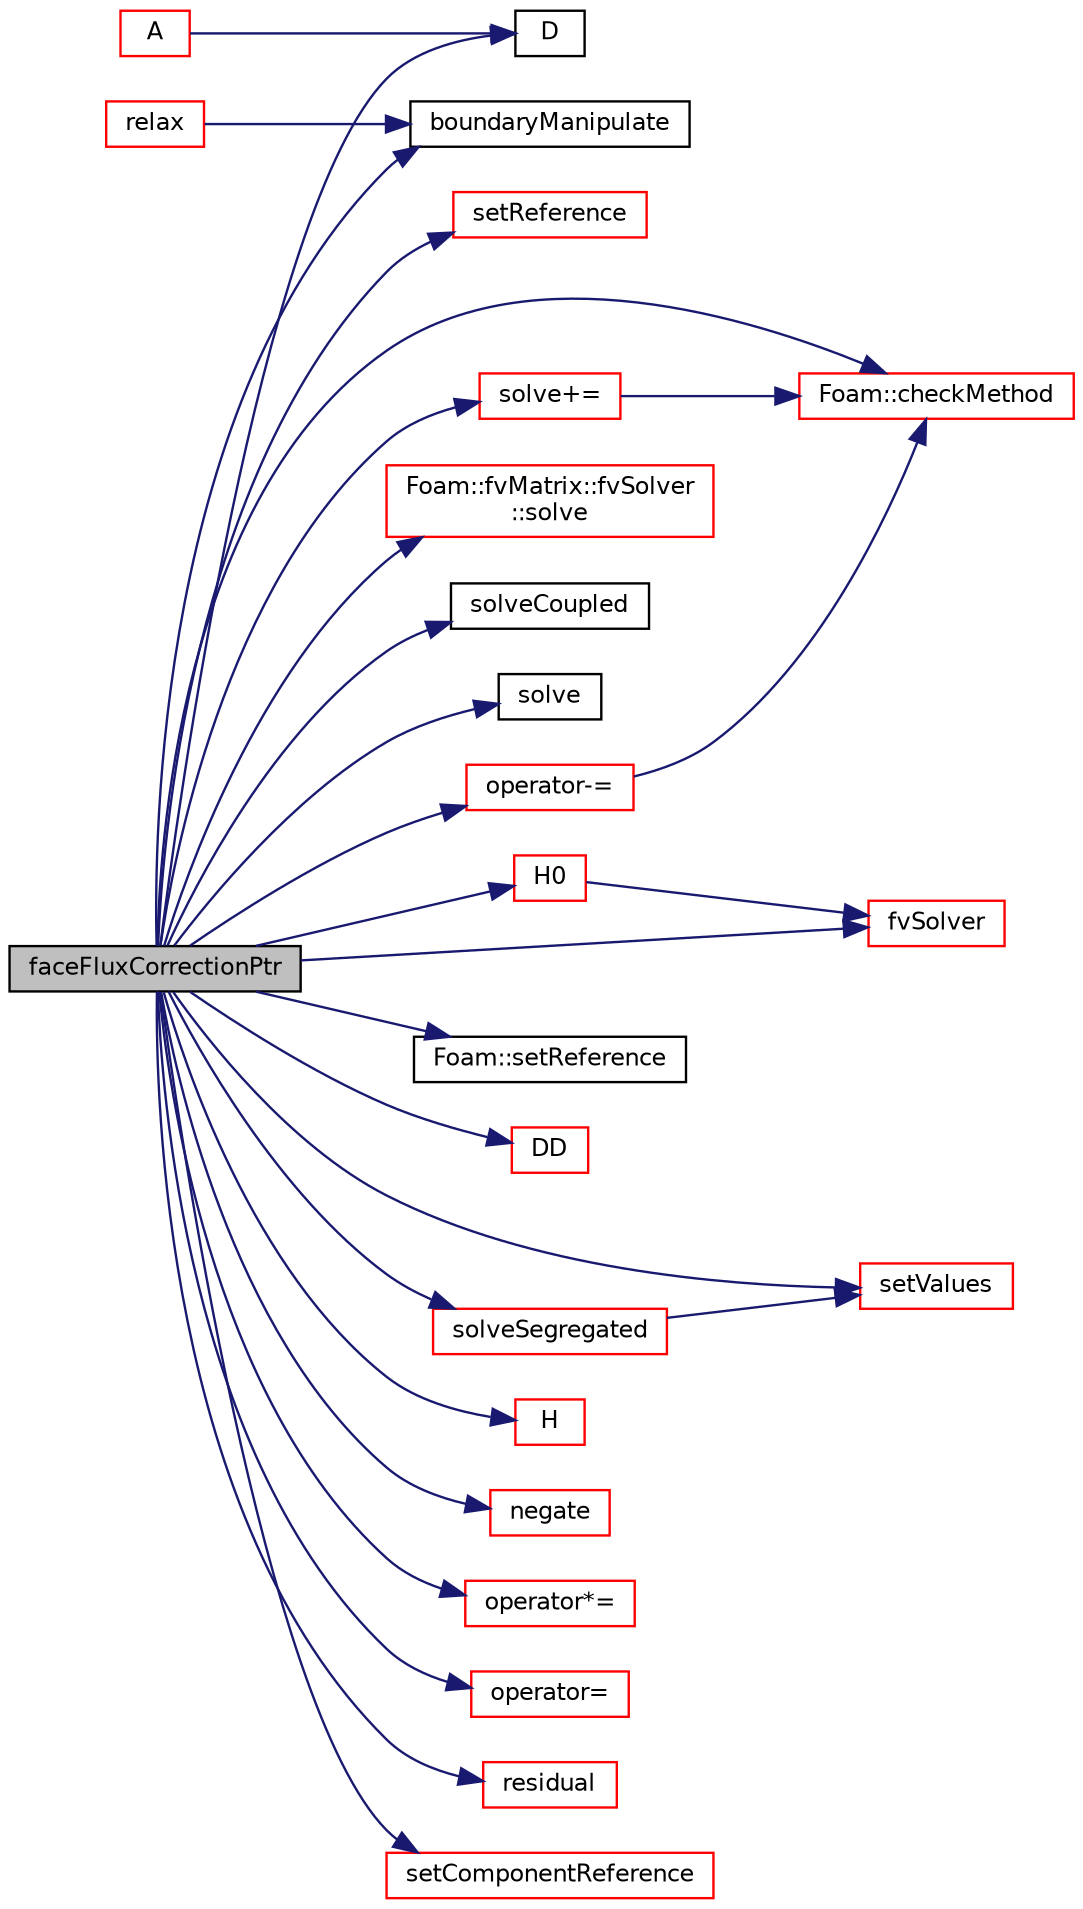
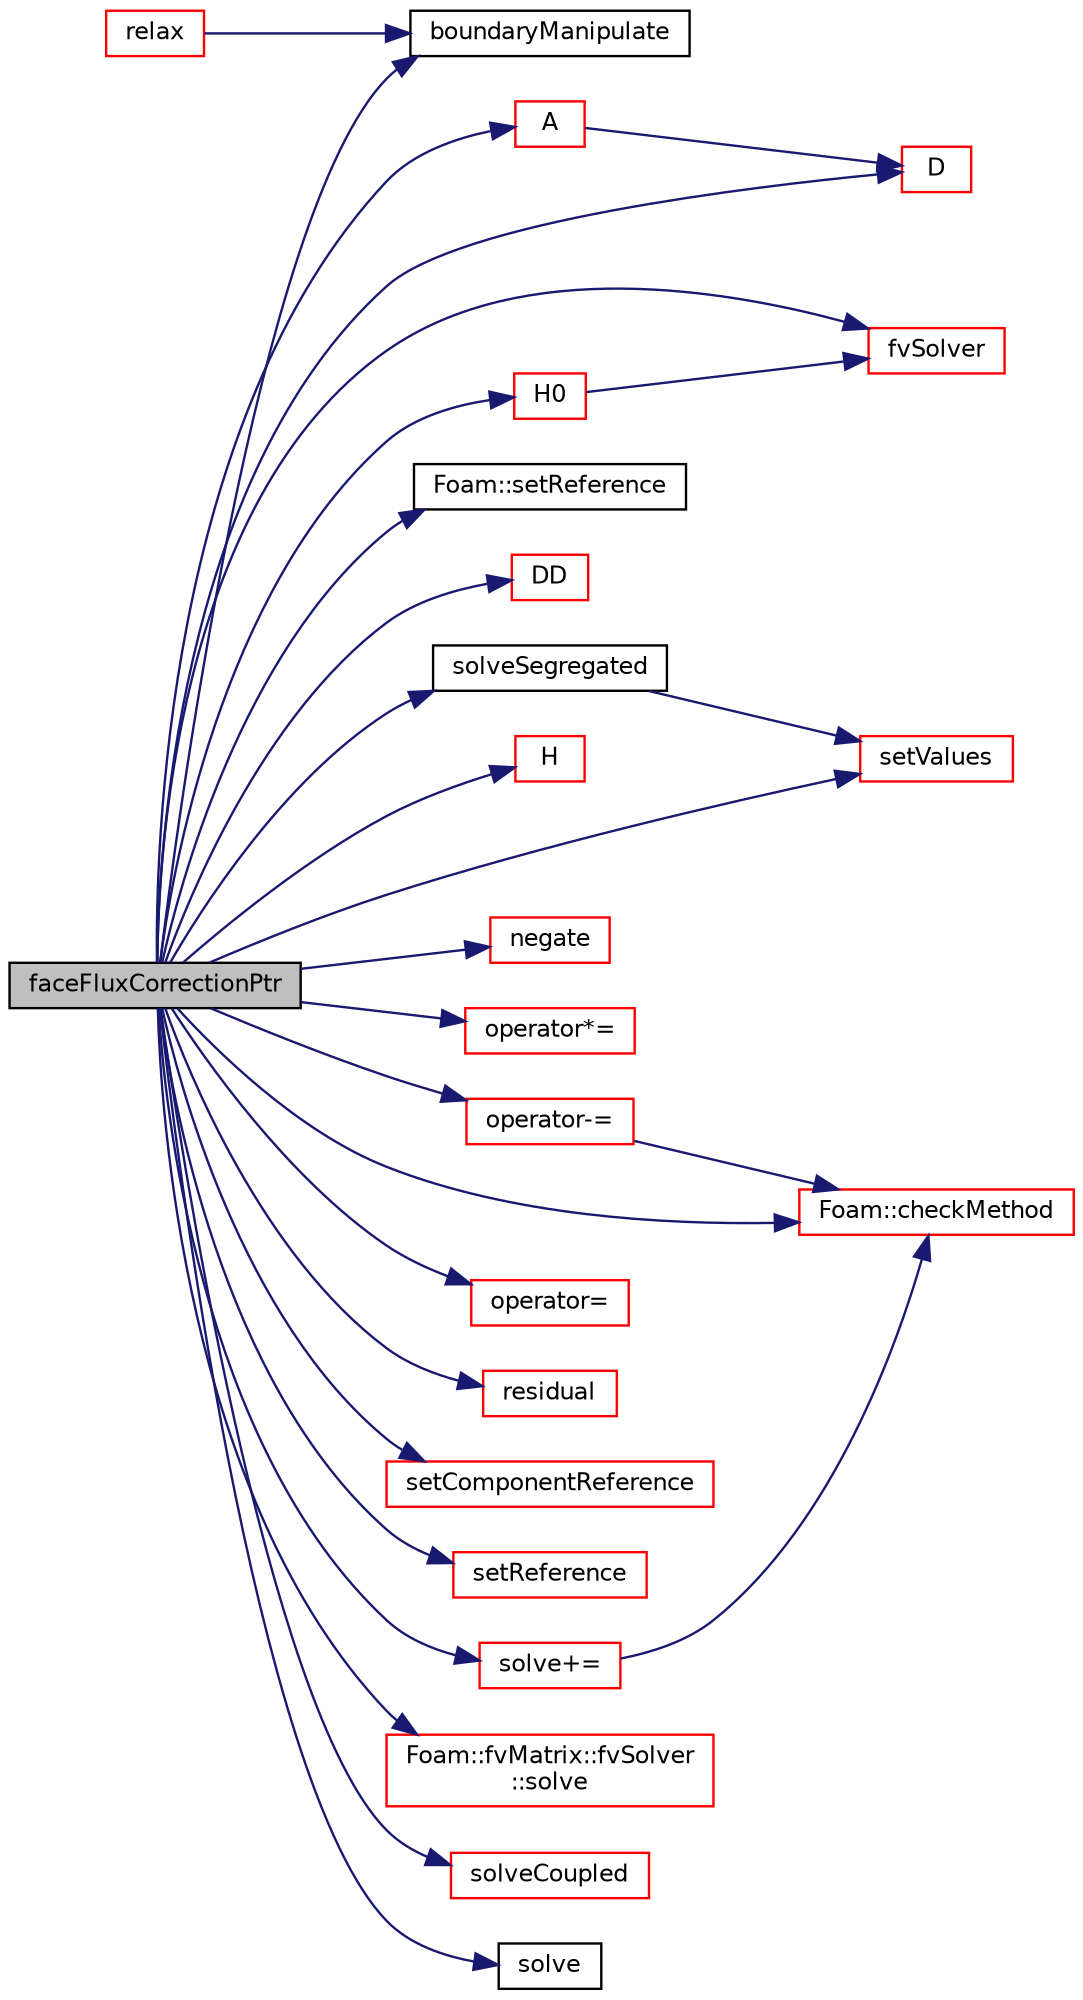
(550, 33) -> (937, 169)
none -> (220, 494)
(550, 606) -> (550, 1875)
(550, 1331) -> (550, 668)
